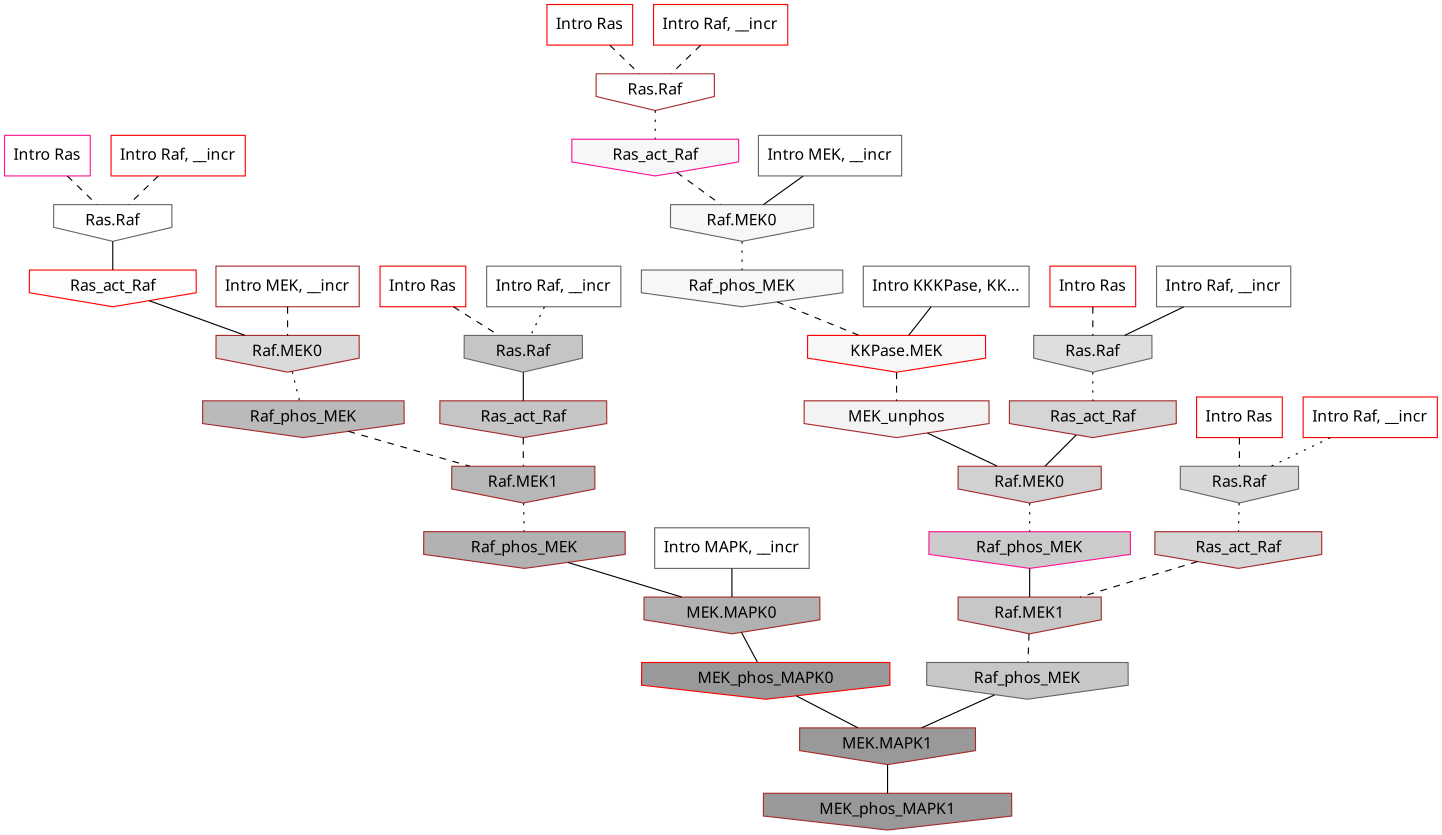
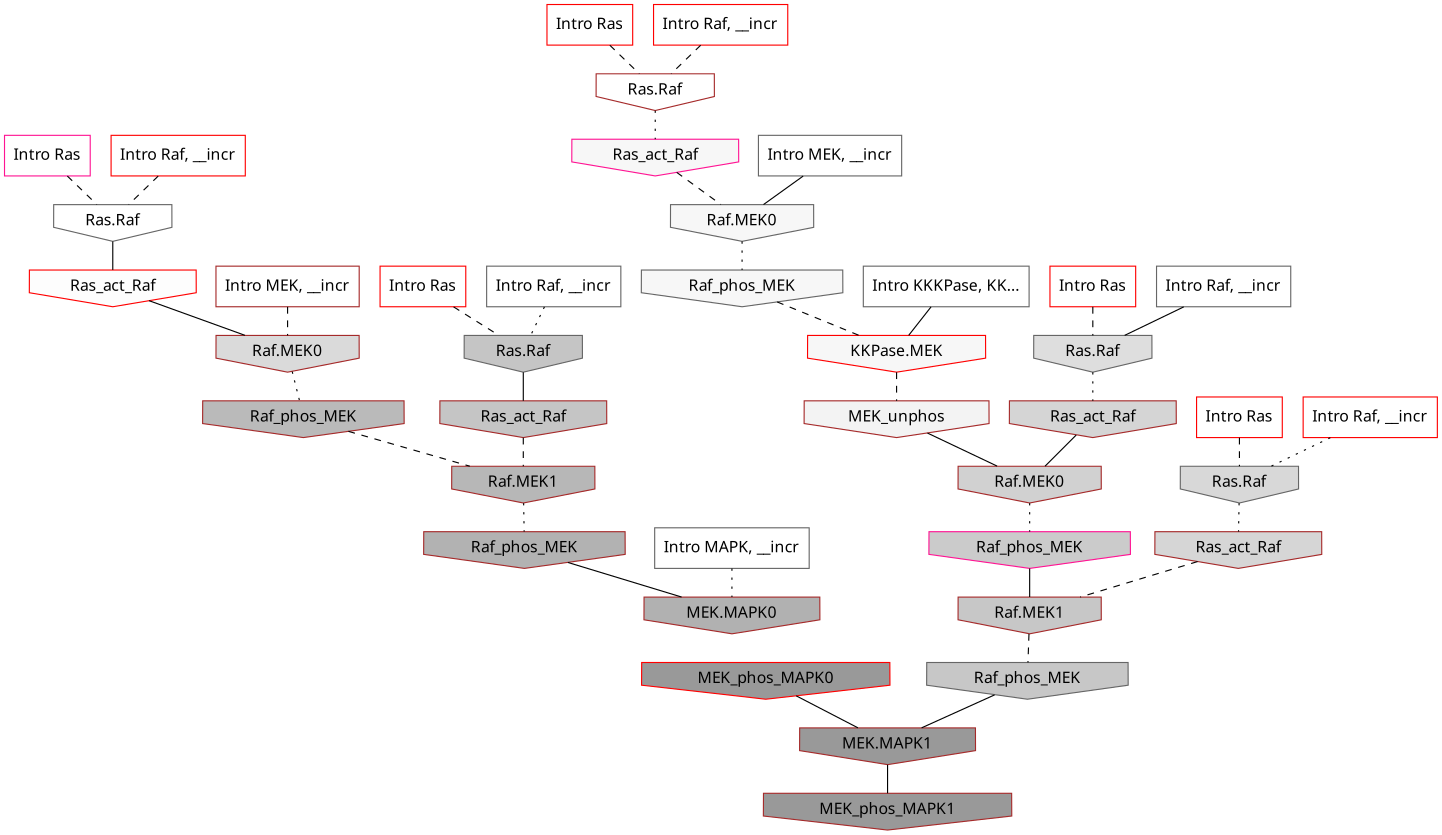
(732, 583) -> (732, 583)
(749, 647) -> none
